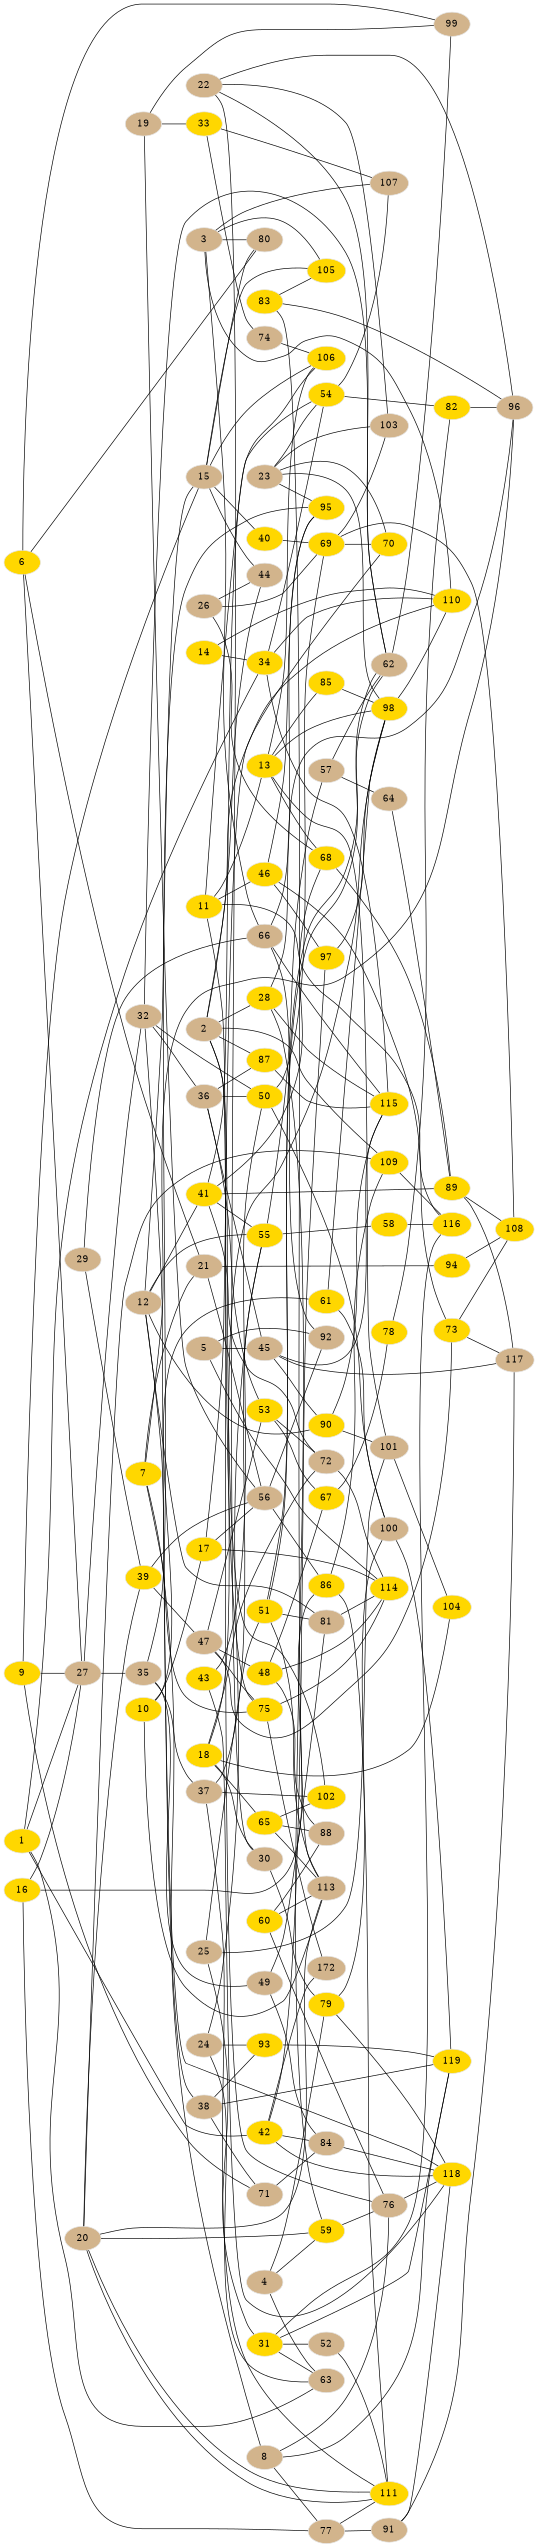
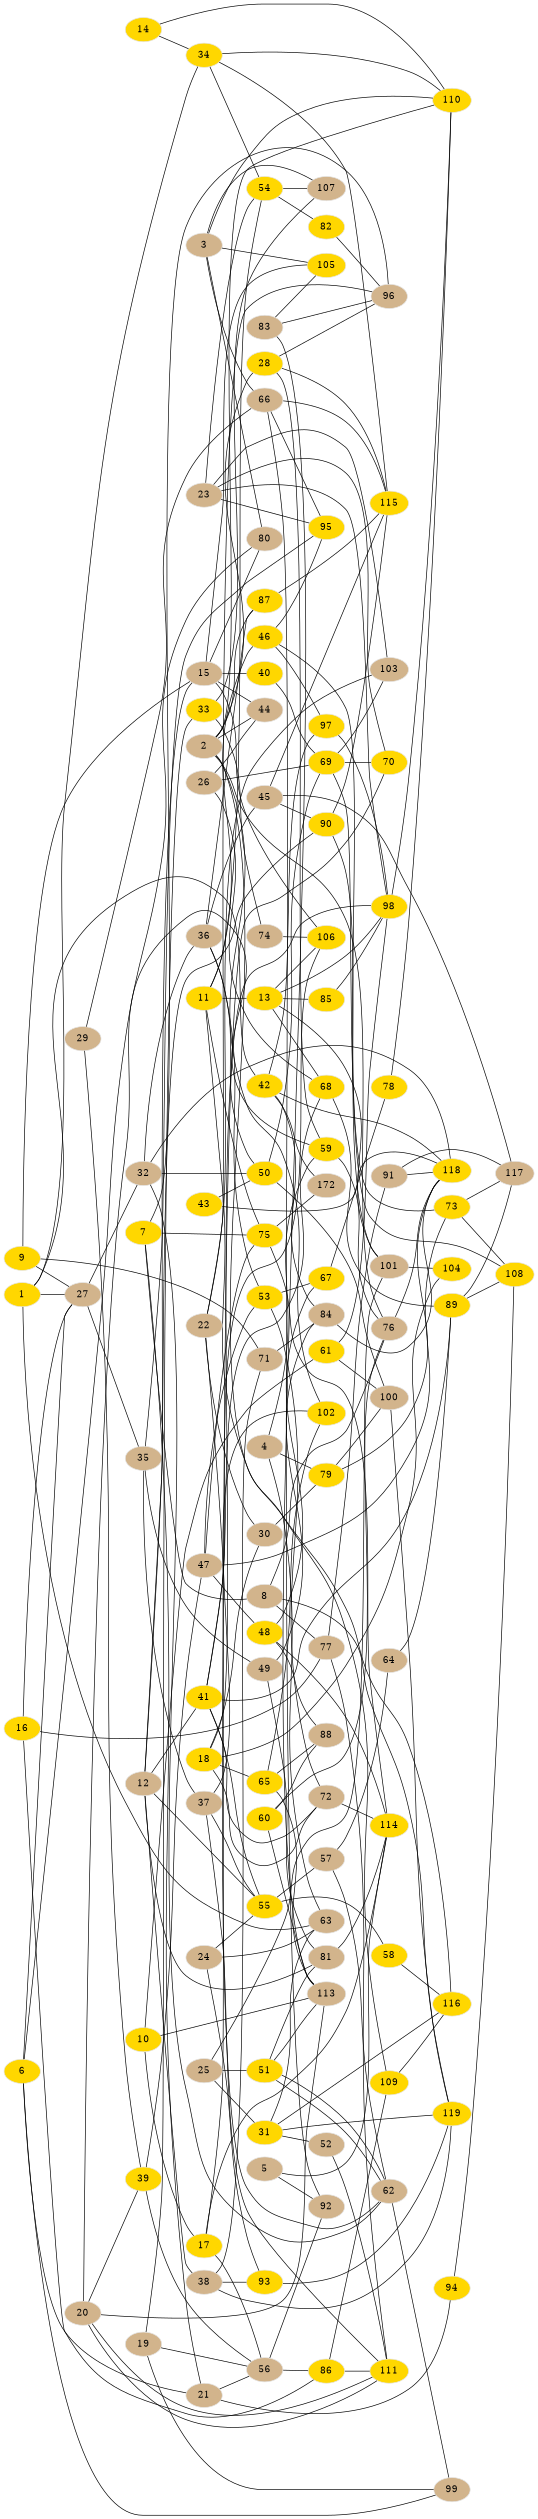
(265, 302) -> (265, 327)
(426, 871) -> (431, 594)
(235, 1349) -> none
(106, 1596) -> none
